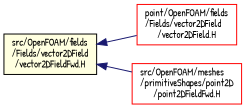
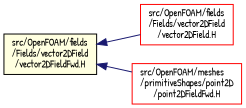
(187, 25) -> (187, 25)
